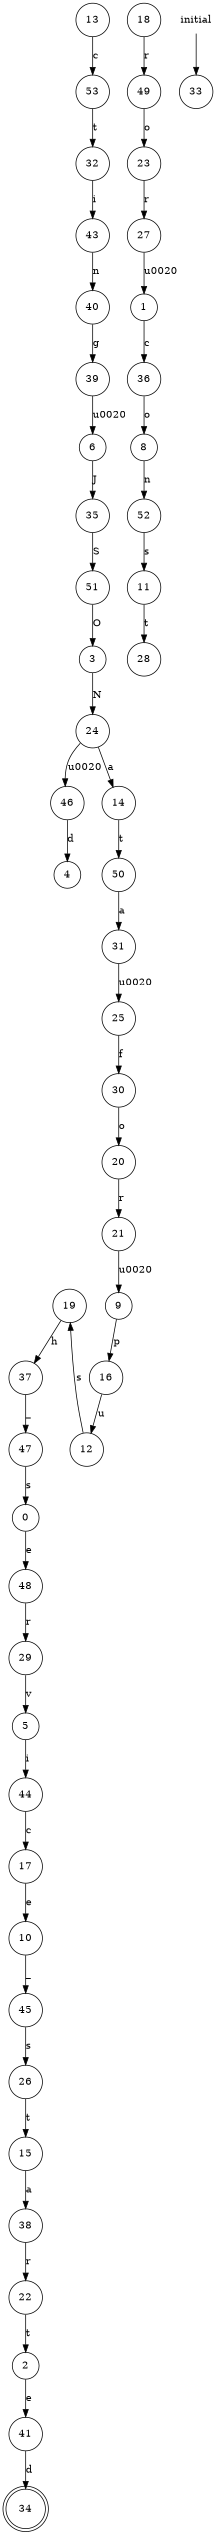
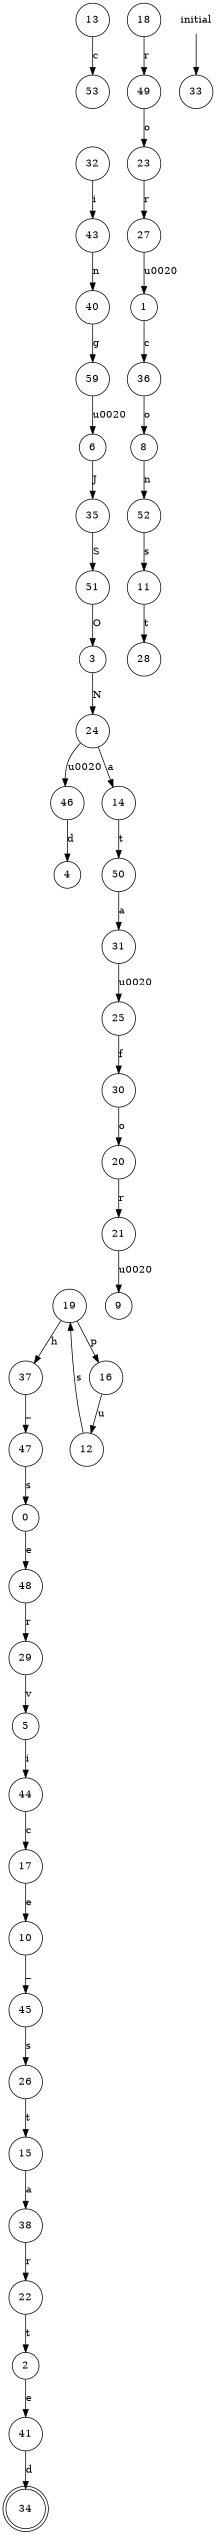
(93, 124) -> none
(93, 379) -> (93, 379)
(113, 1336) -> (86, 1339)
